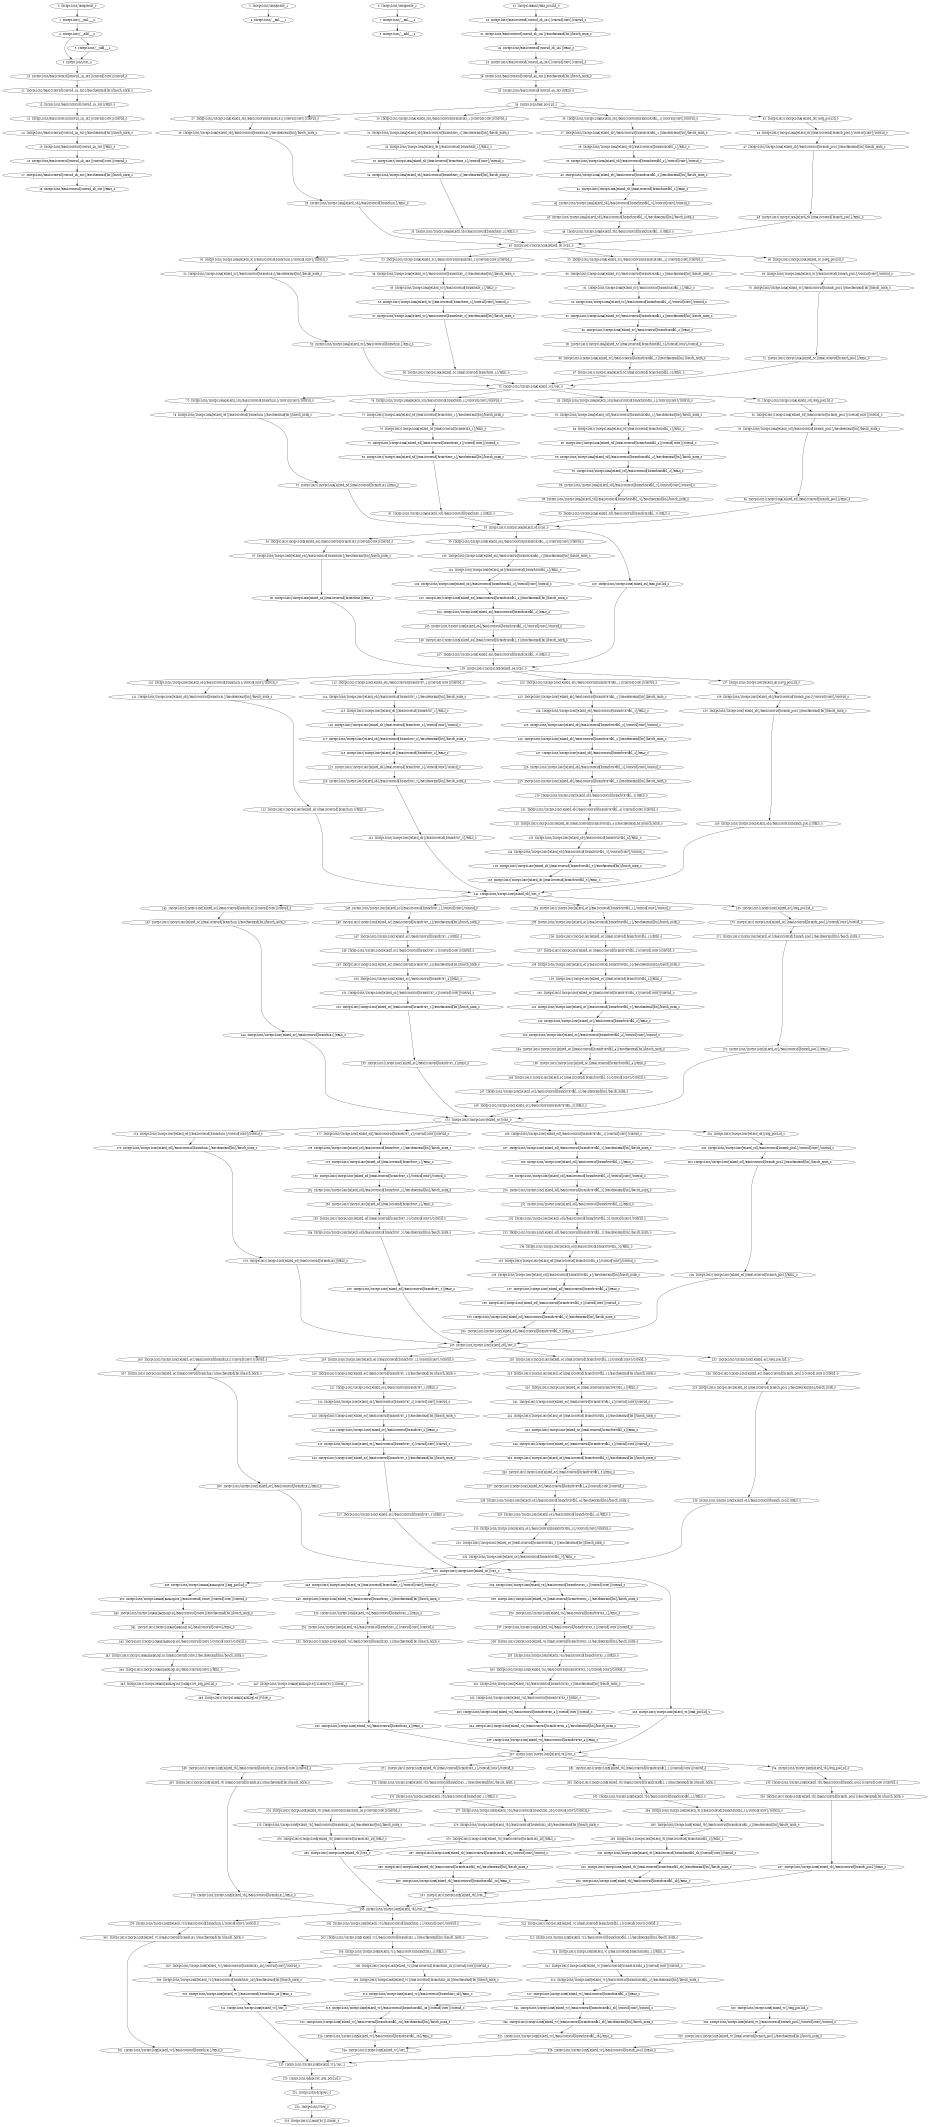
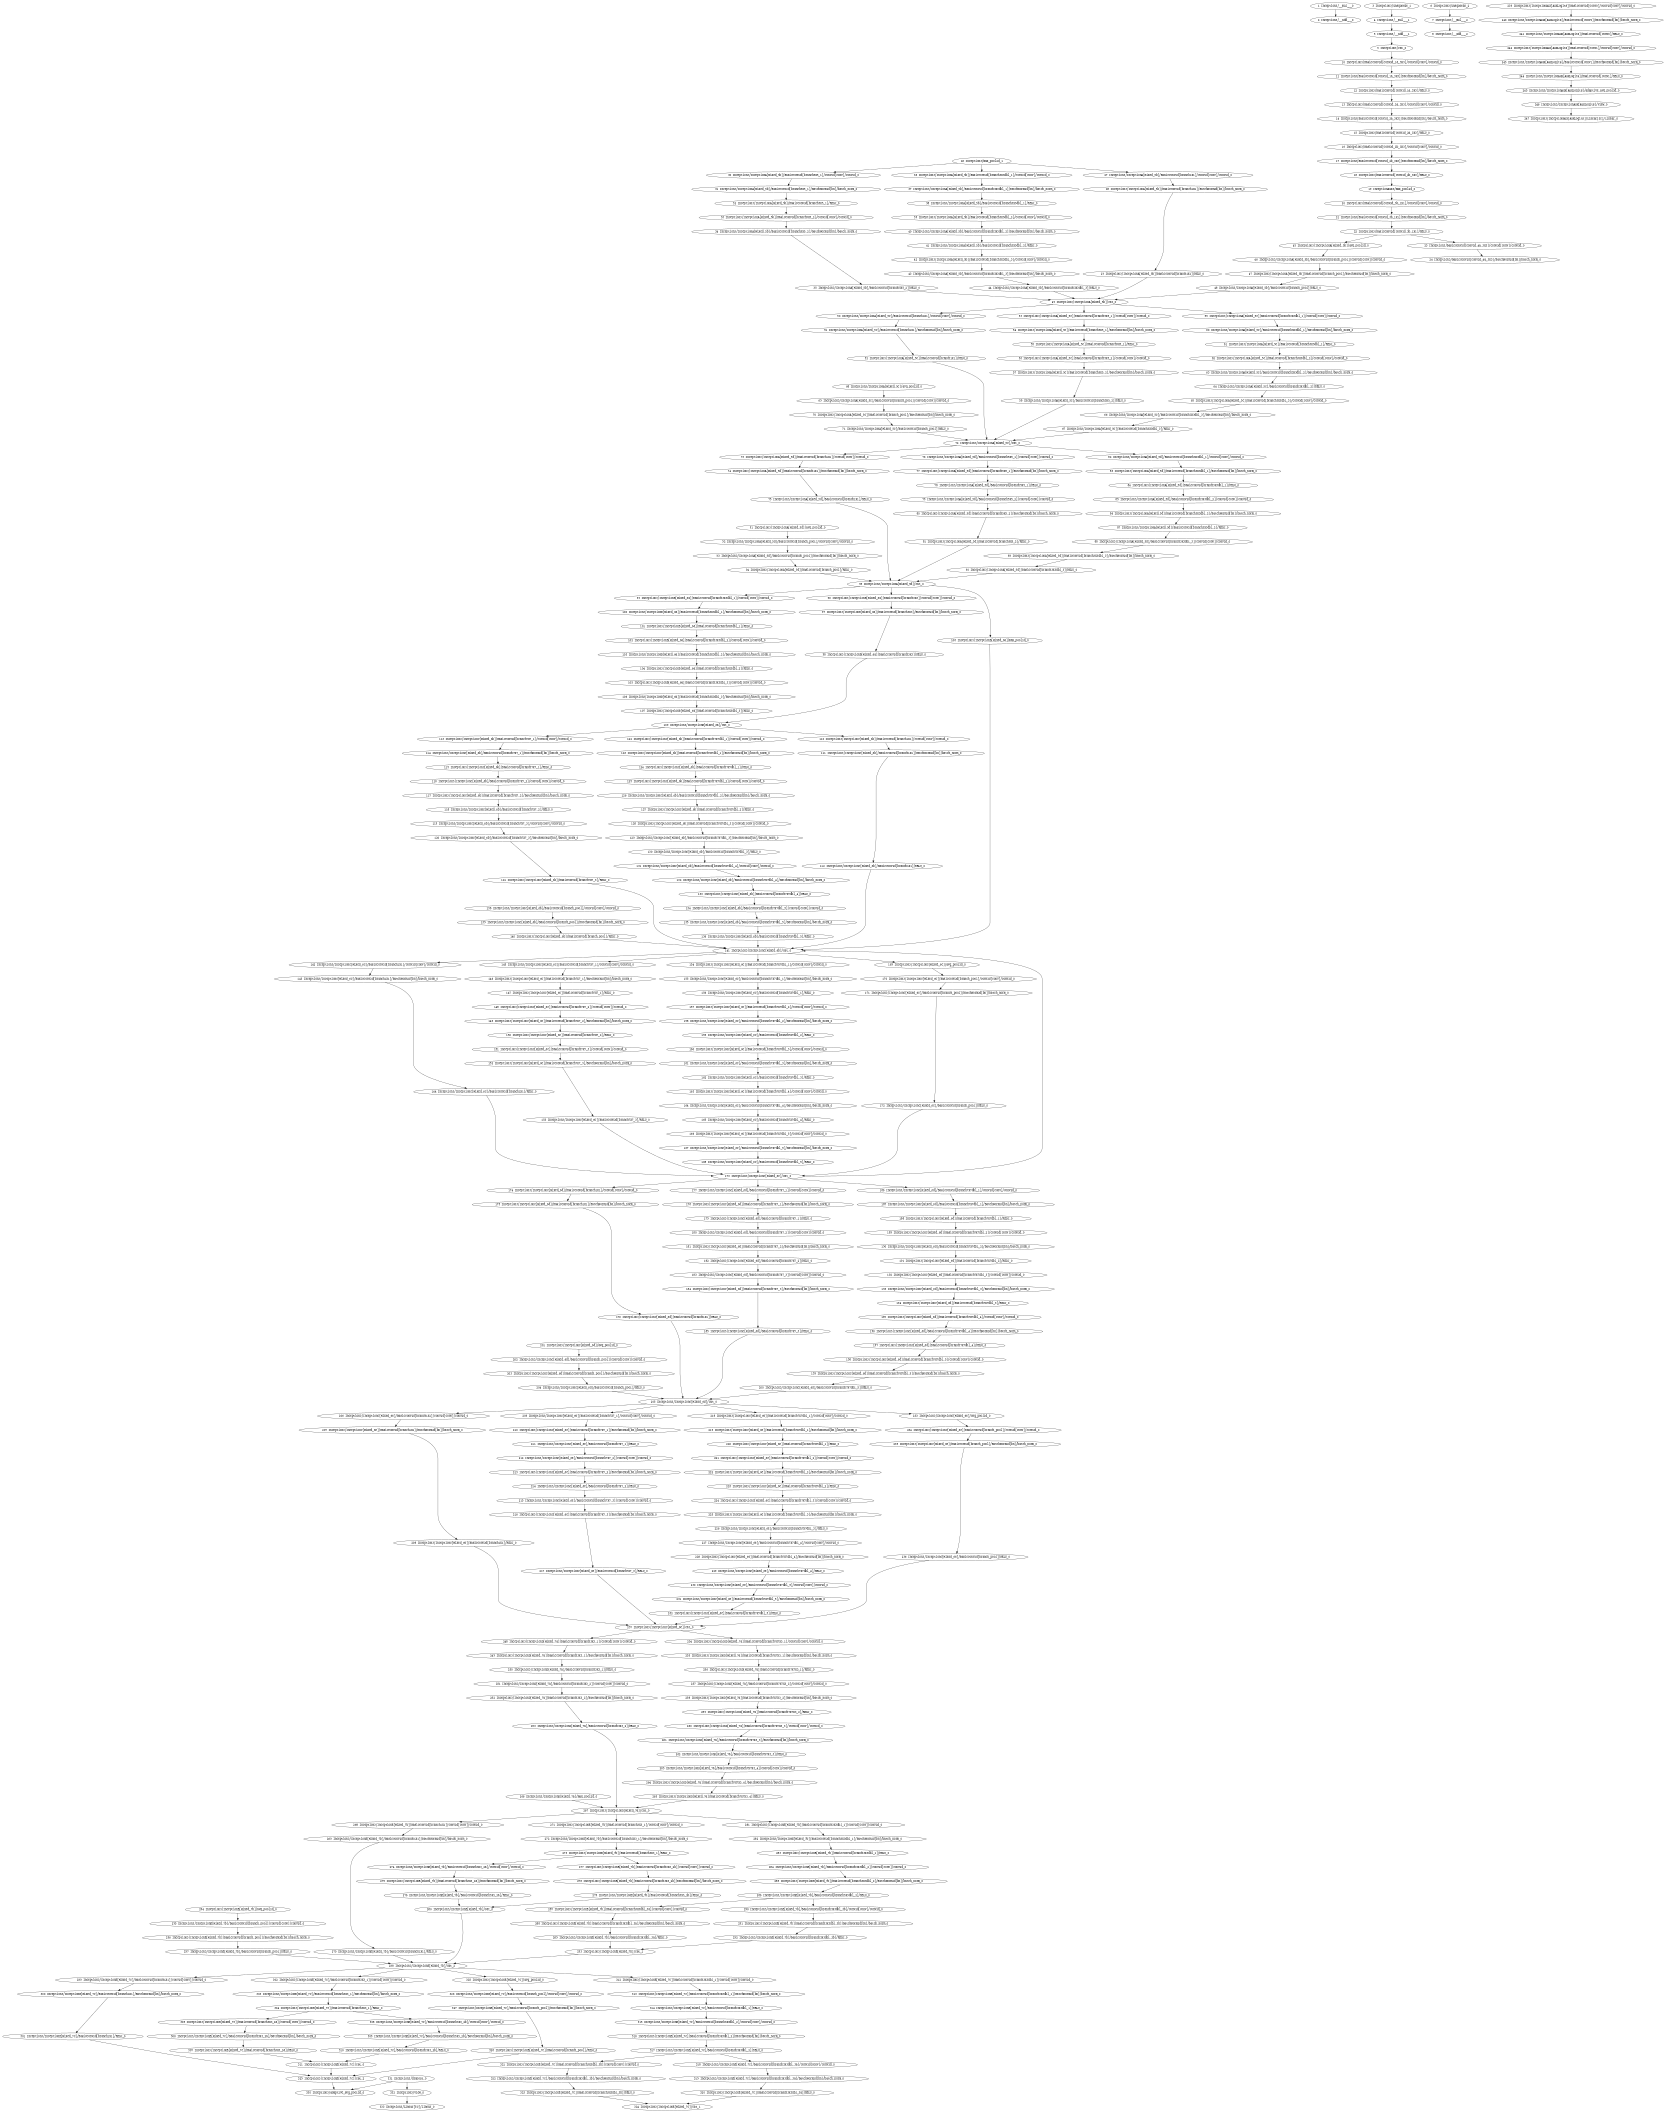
(77, 6) -> none
(84, 41) -> (1392, 26)
(65, 47) -> none
(536, 91) -> none
(661, 111) -> (1362, 238)
none -> (1392, 181)
(670, 253) -> none
(660, 394) -> none
(605, 652) -> (990, 879)
(761, 683) -> none
(609, 1127) -> (1042, 1065)
(648, 1581) -> none
(206, 1585) -> none
(268, 1691) -> (1571, 111)
(674, 1761) -> none
none -> (462, 1973)
(344, 2057) -> none
(312, 2085) -> (373, 2086)
